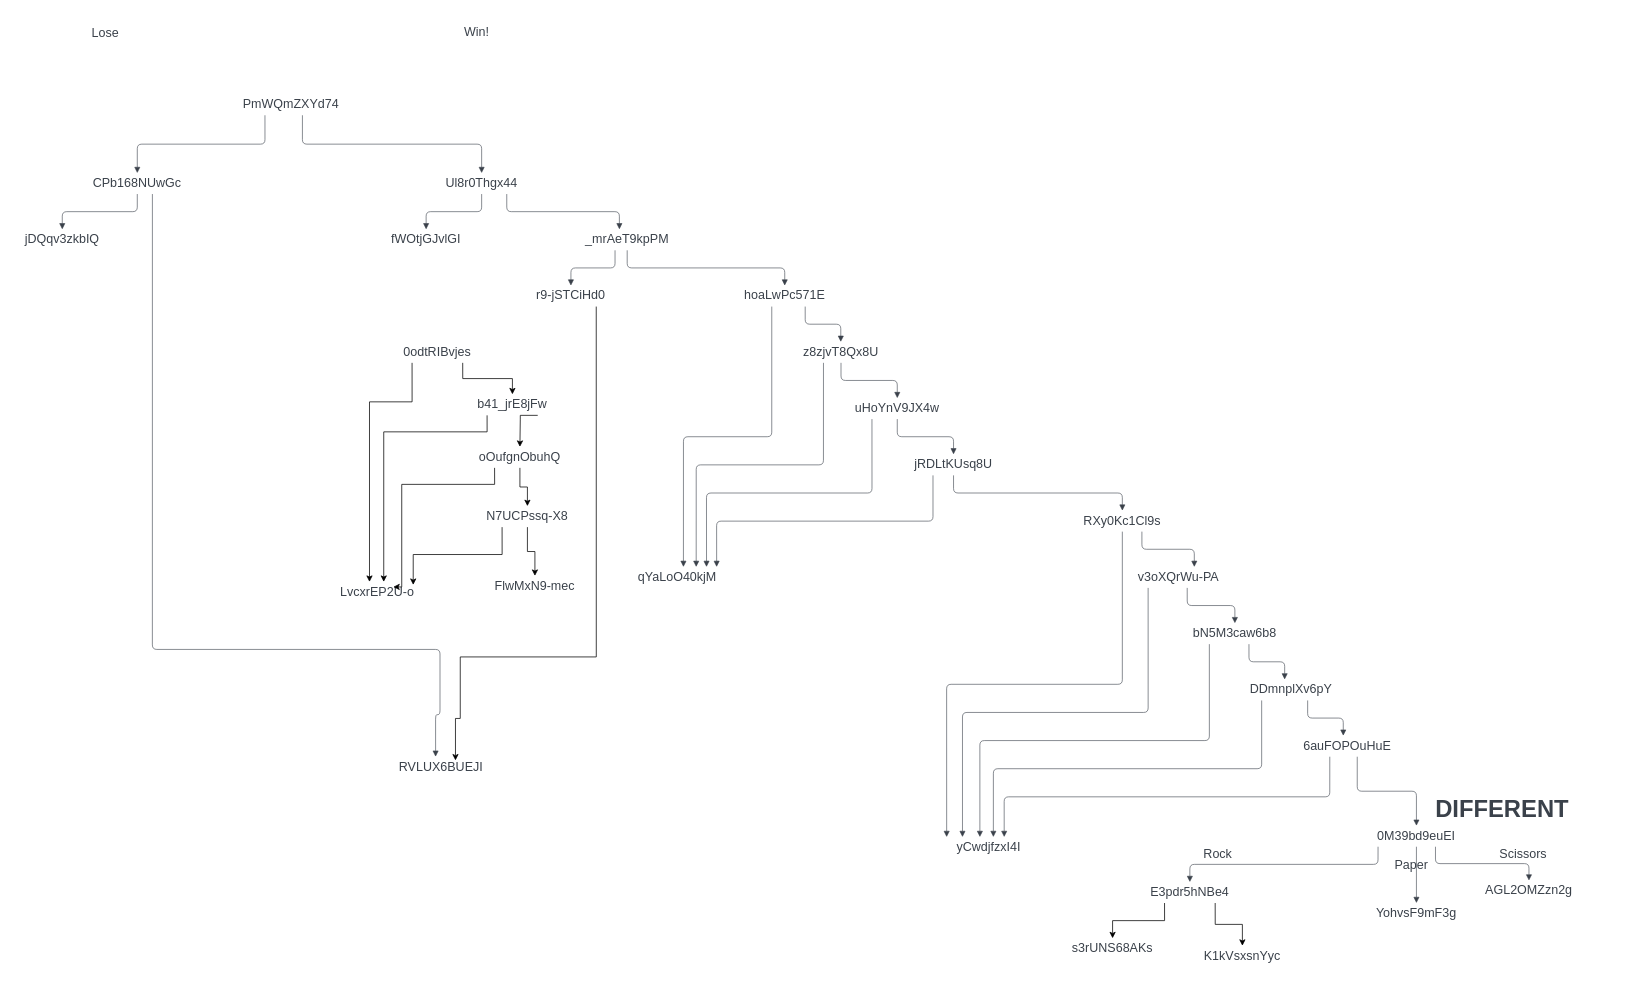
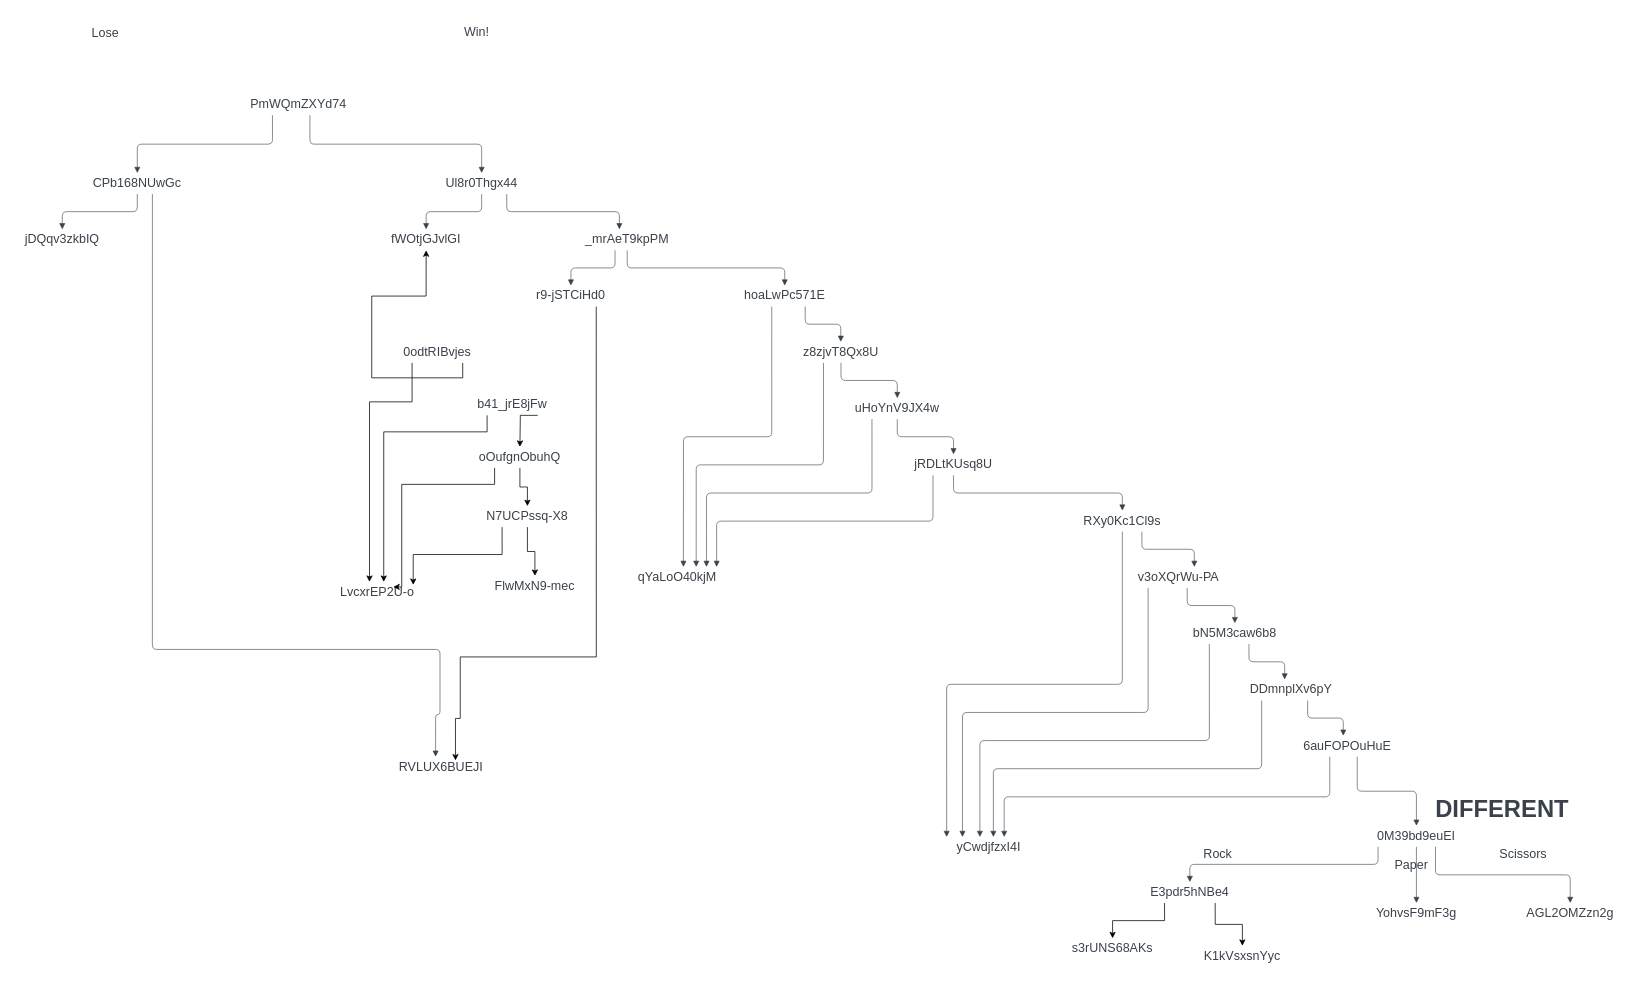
(291, 105) -> (299, 105)
(491, 378) -> (377, 378)
(1529, 891) -> (1570, 913)
